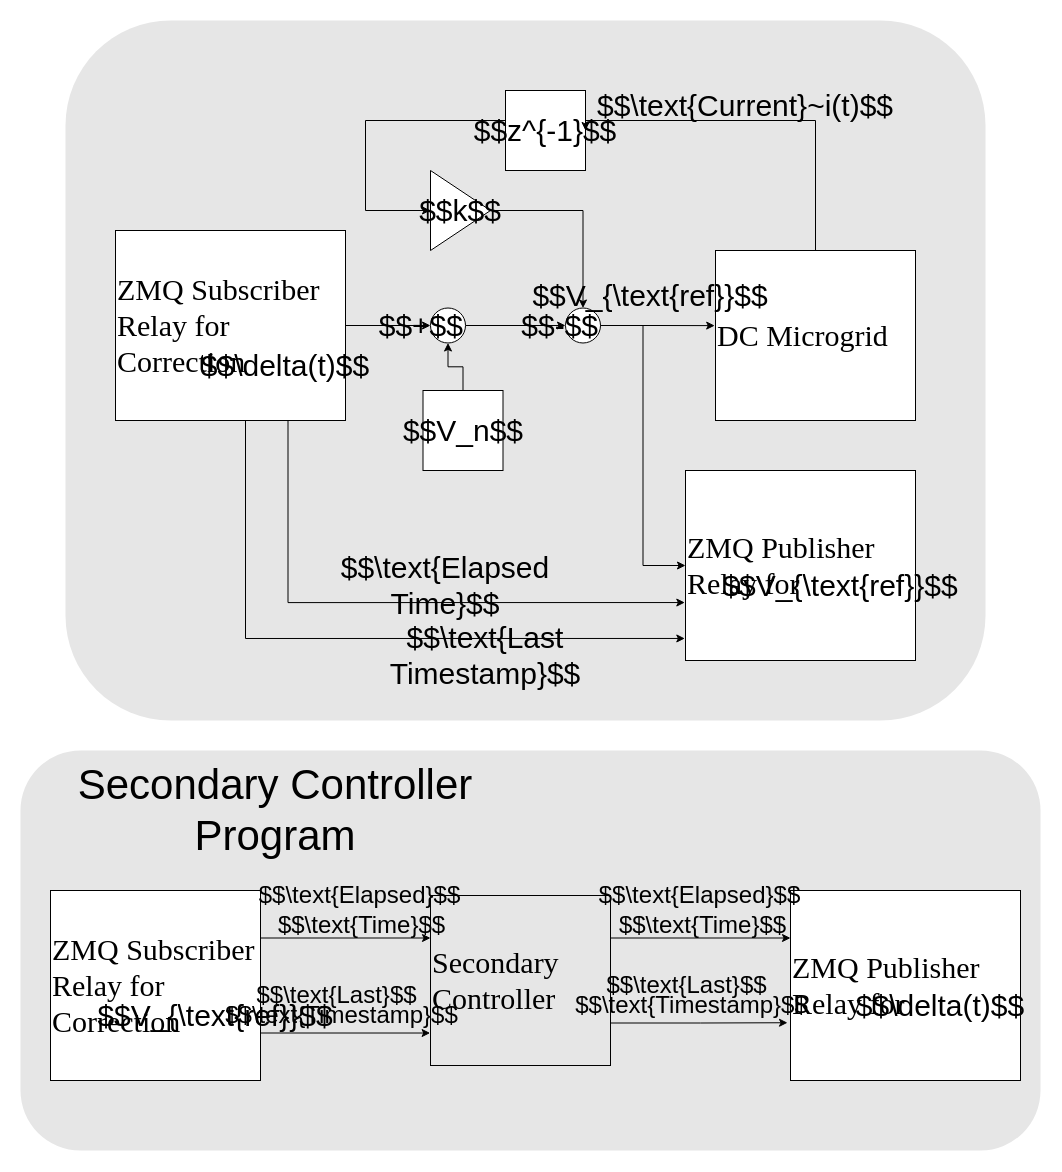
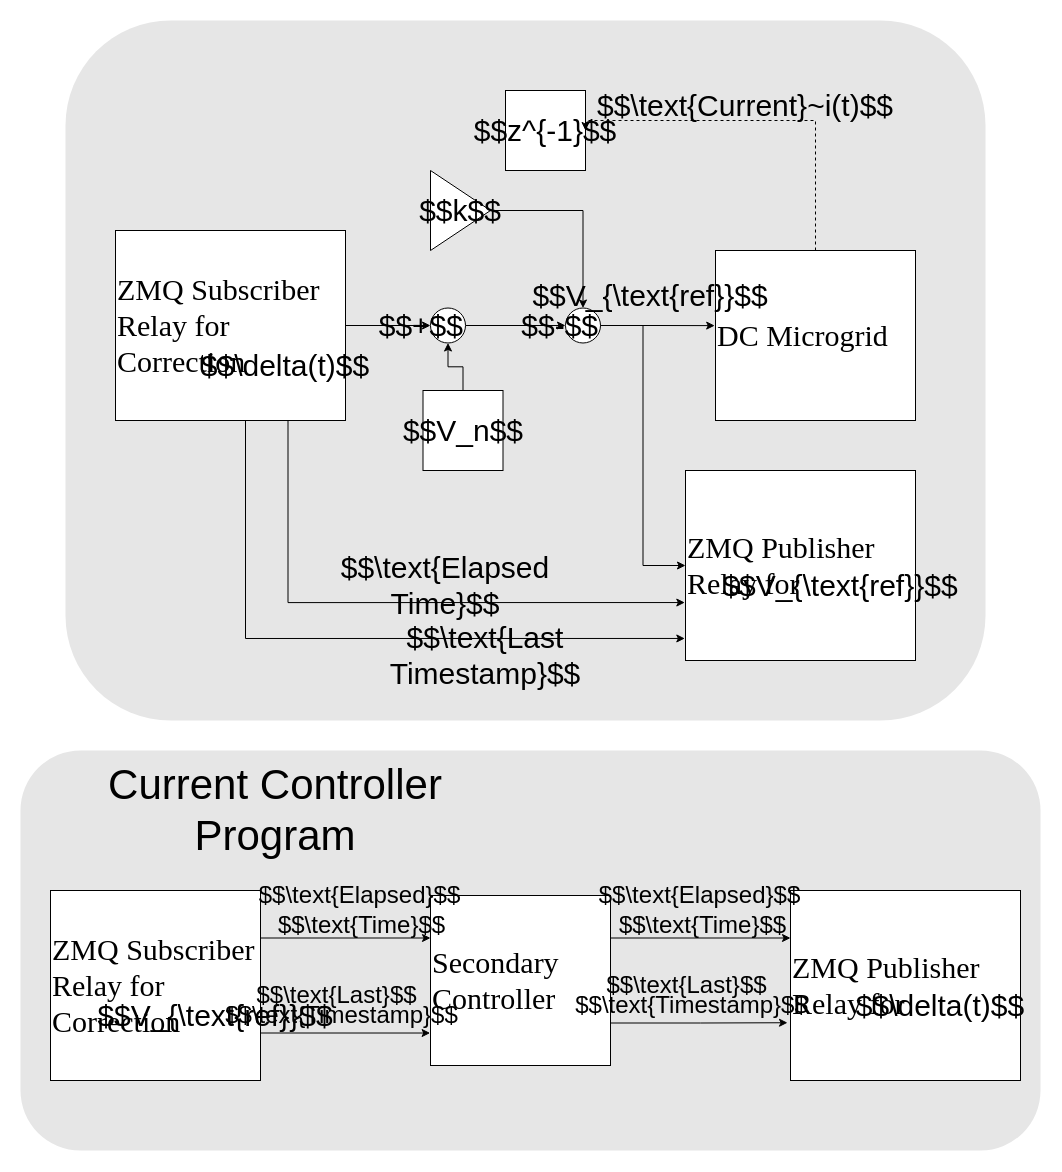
(765, 121) -> (765, 121)
(366, 125) -> none
(276, 811) -> (276, 811)
(521, 981) -> (521, 981)
